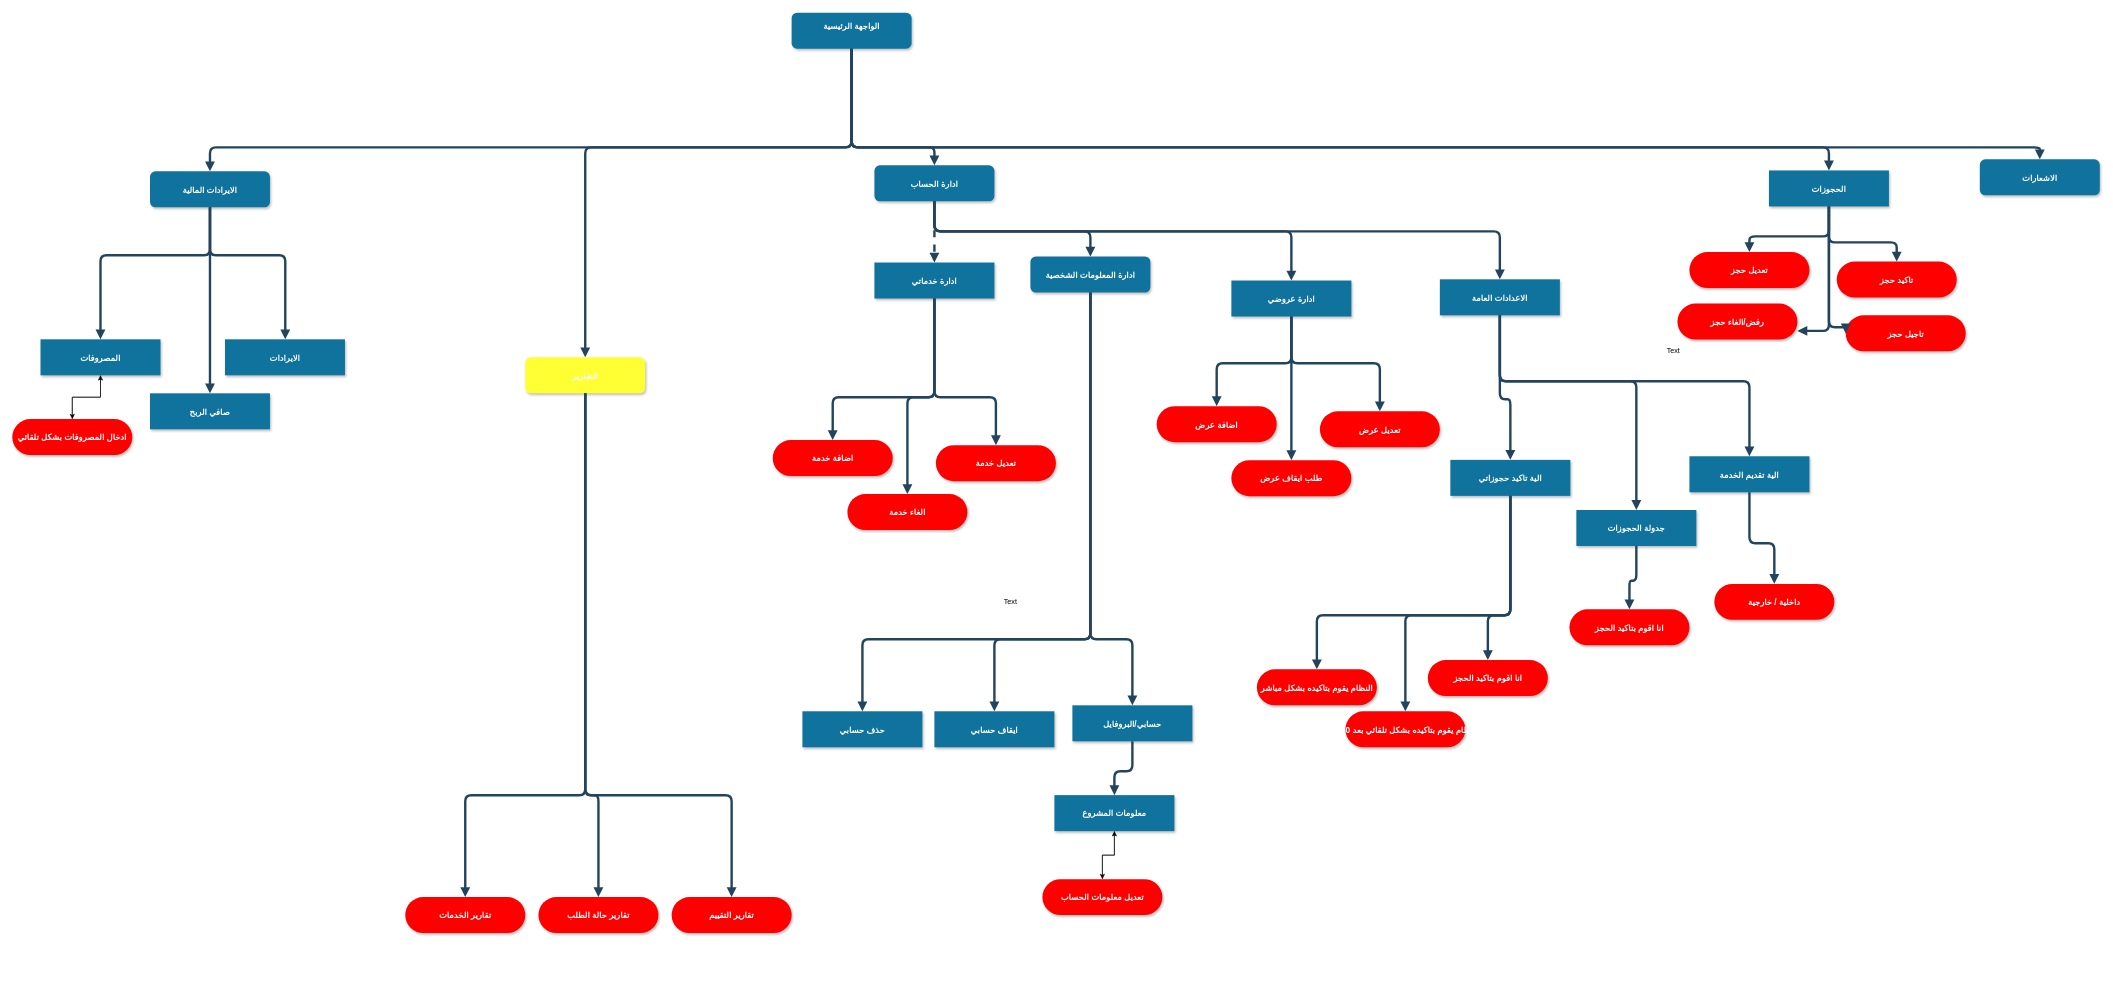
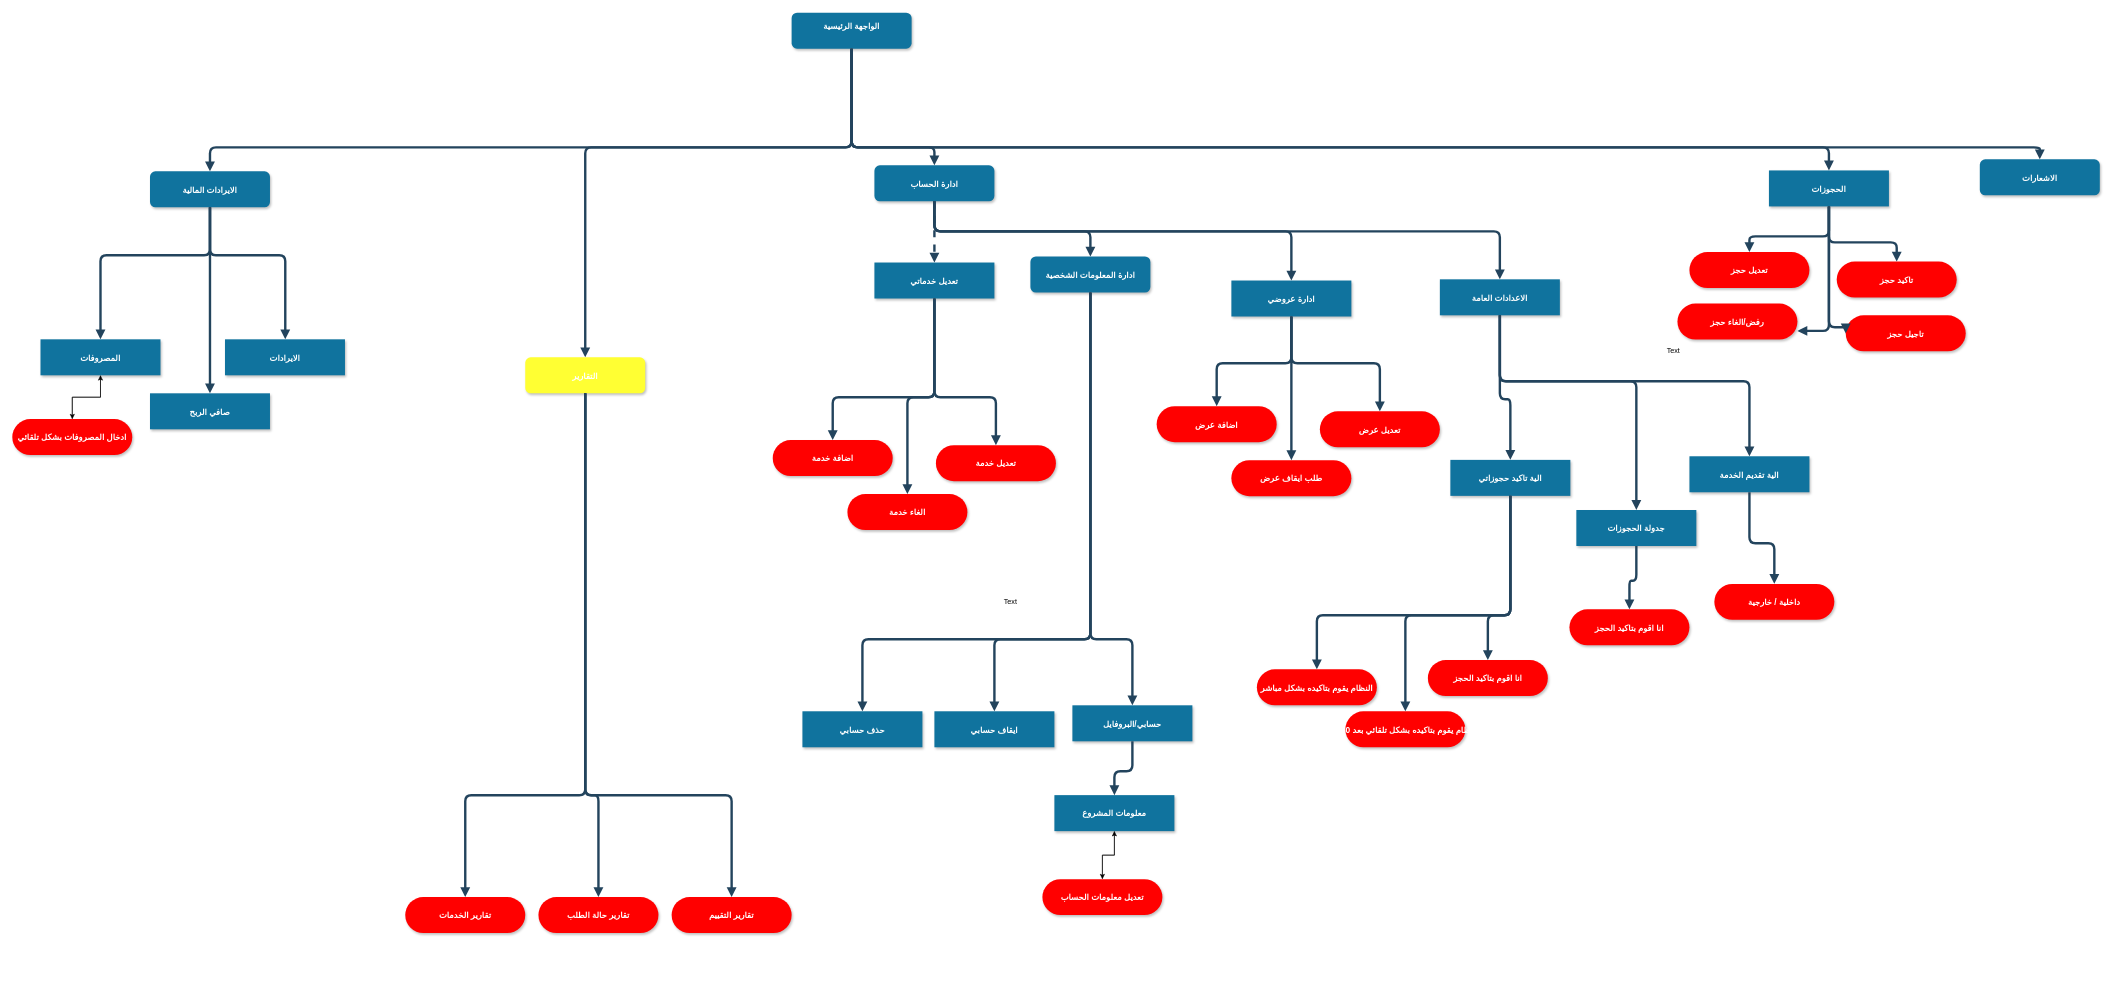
(934, 281) -> (934, 281)
